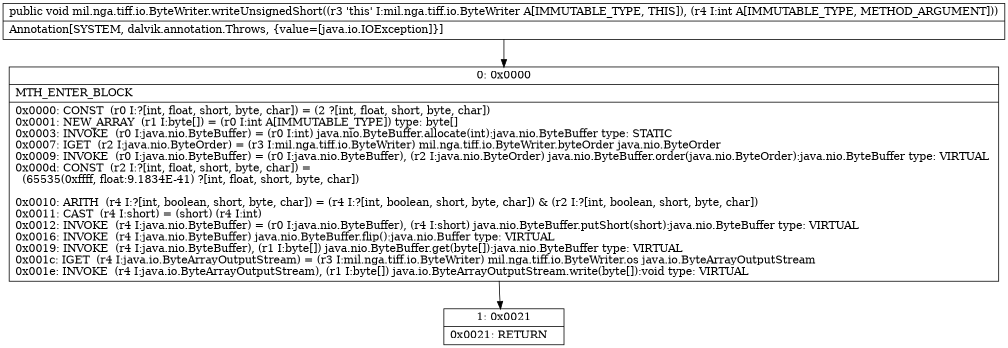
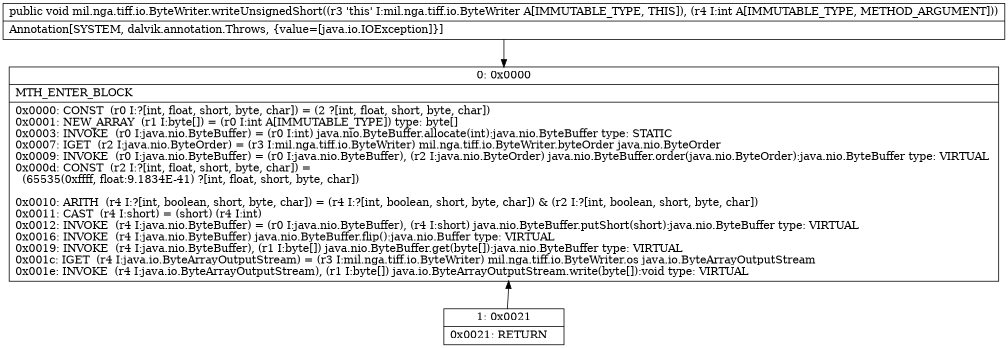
(500, 291) -> (508, 299)
